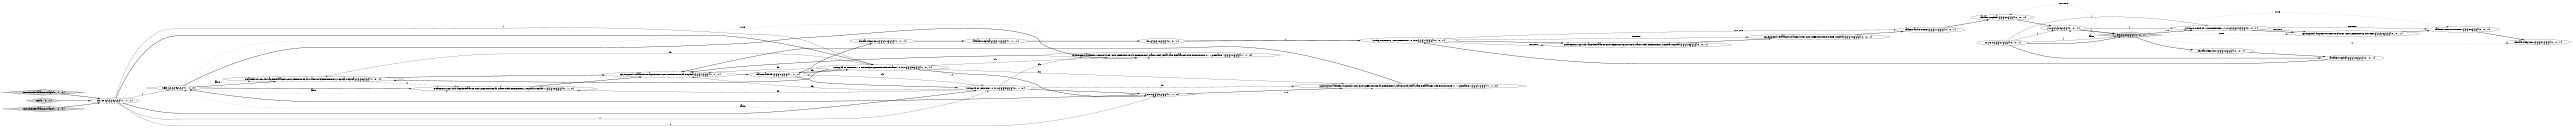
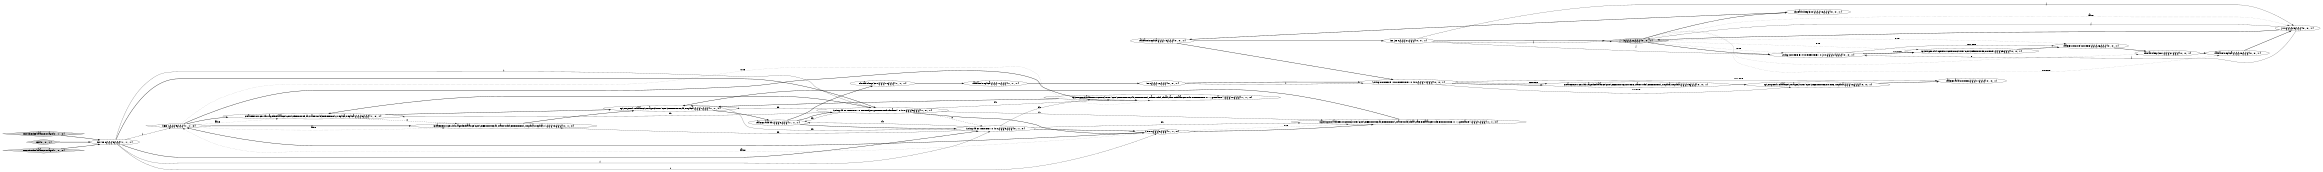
(1966, 24) -> (2202, 53)
(2163, 58) -> (1288, 41)
